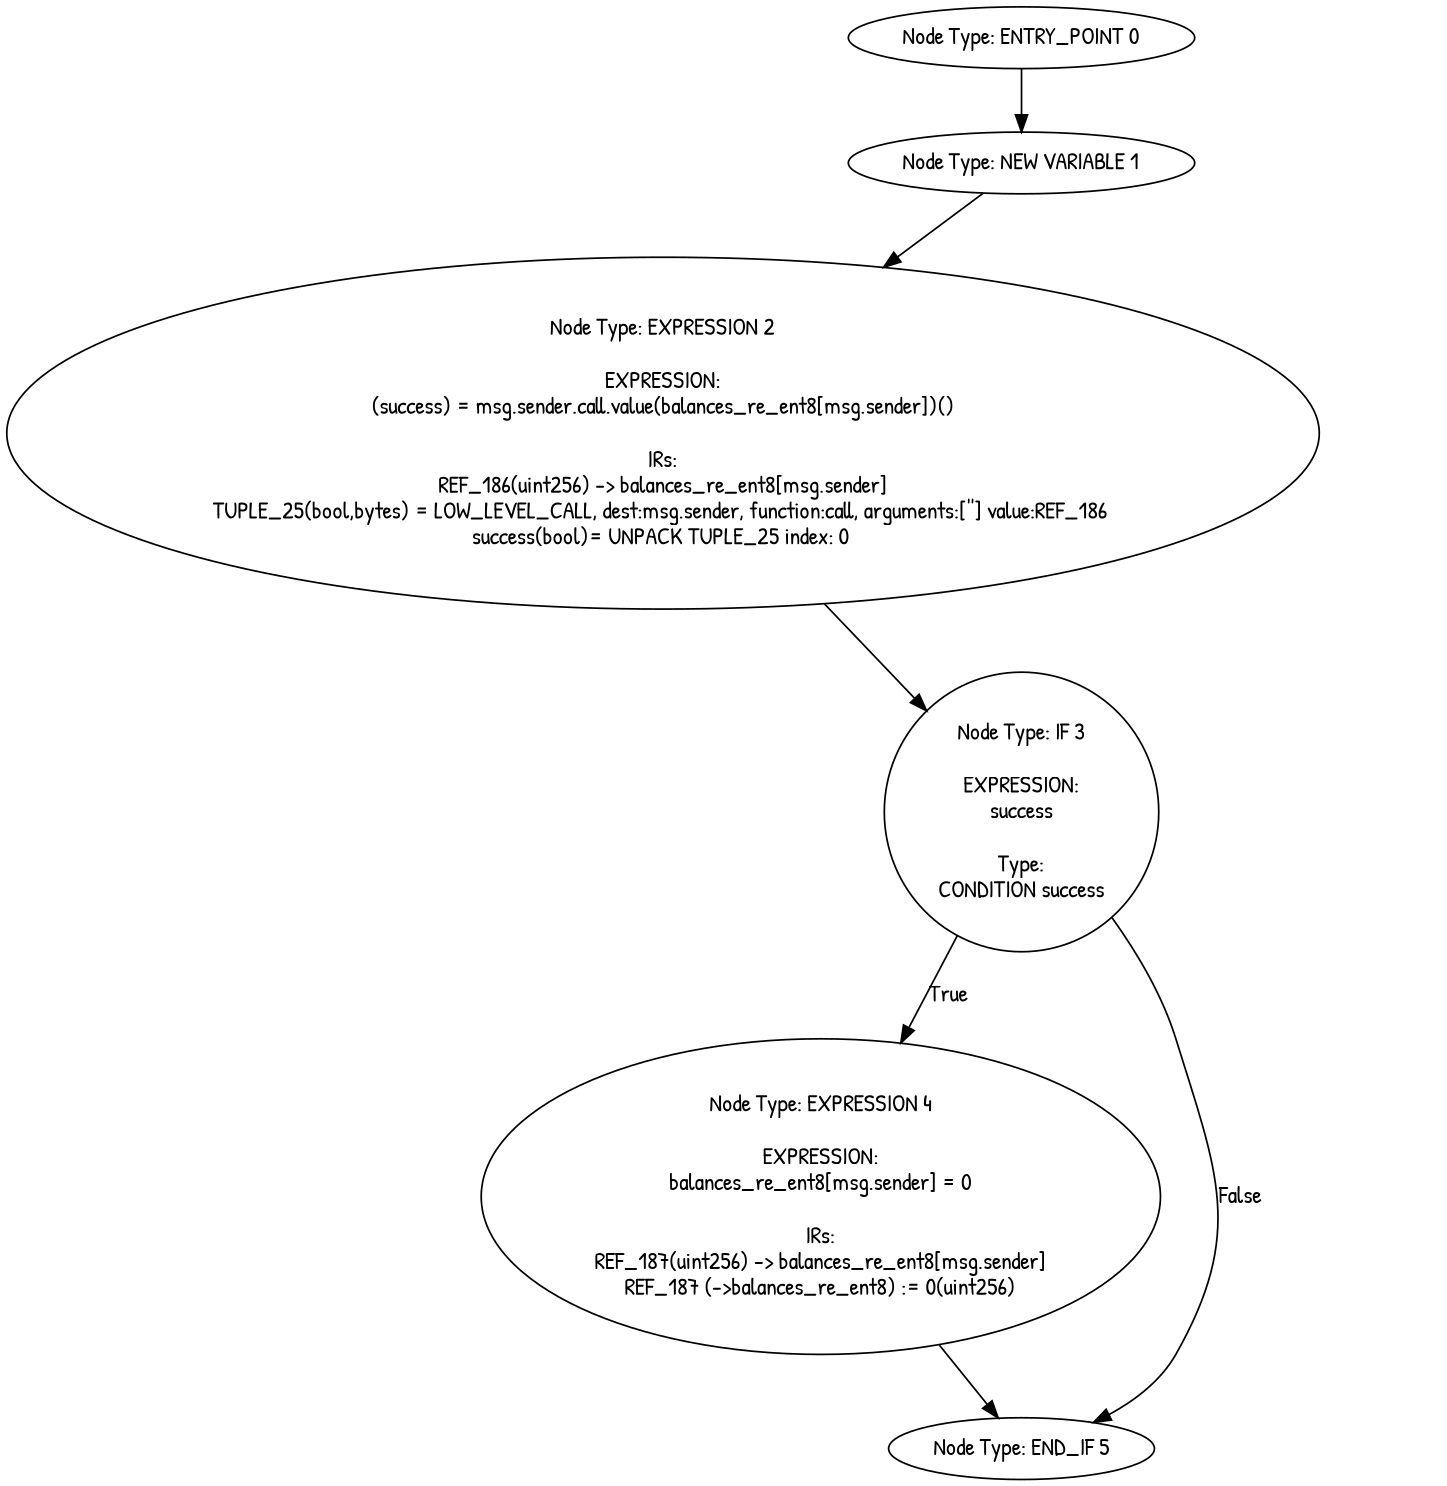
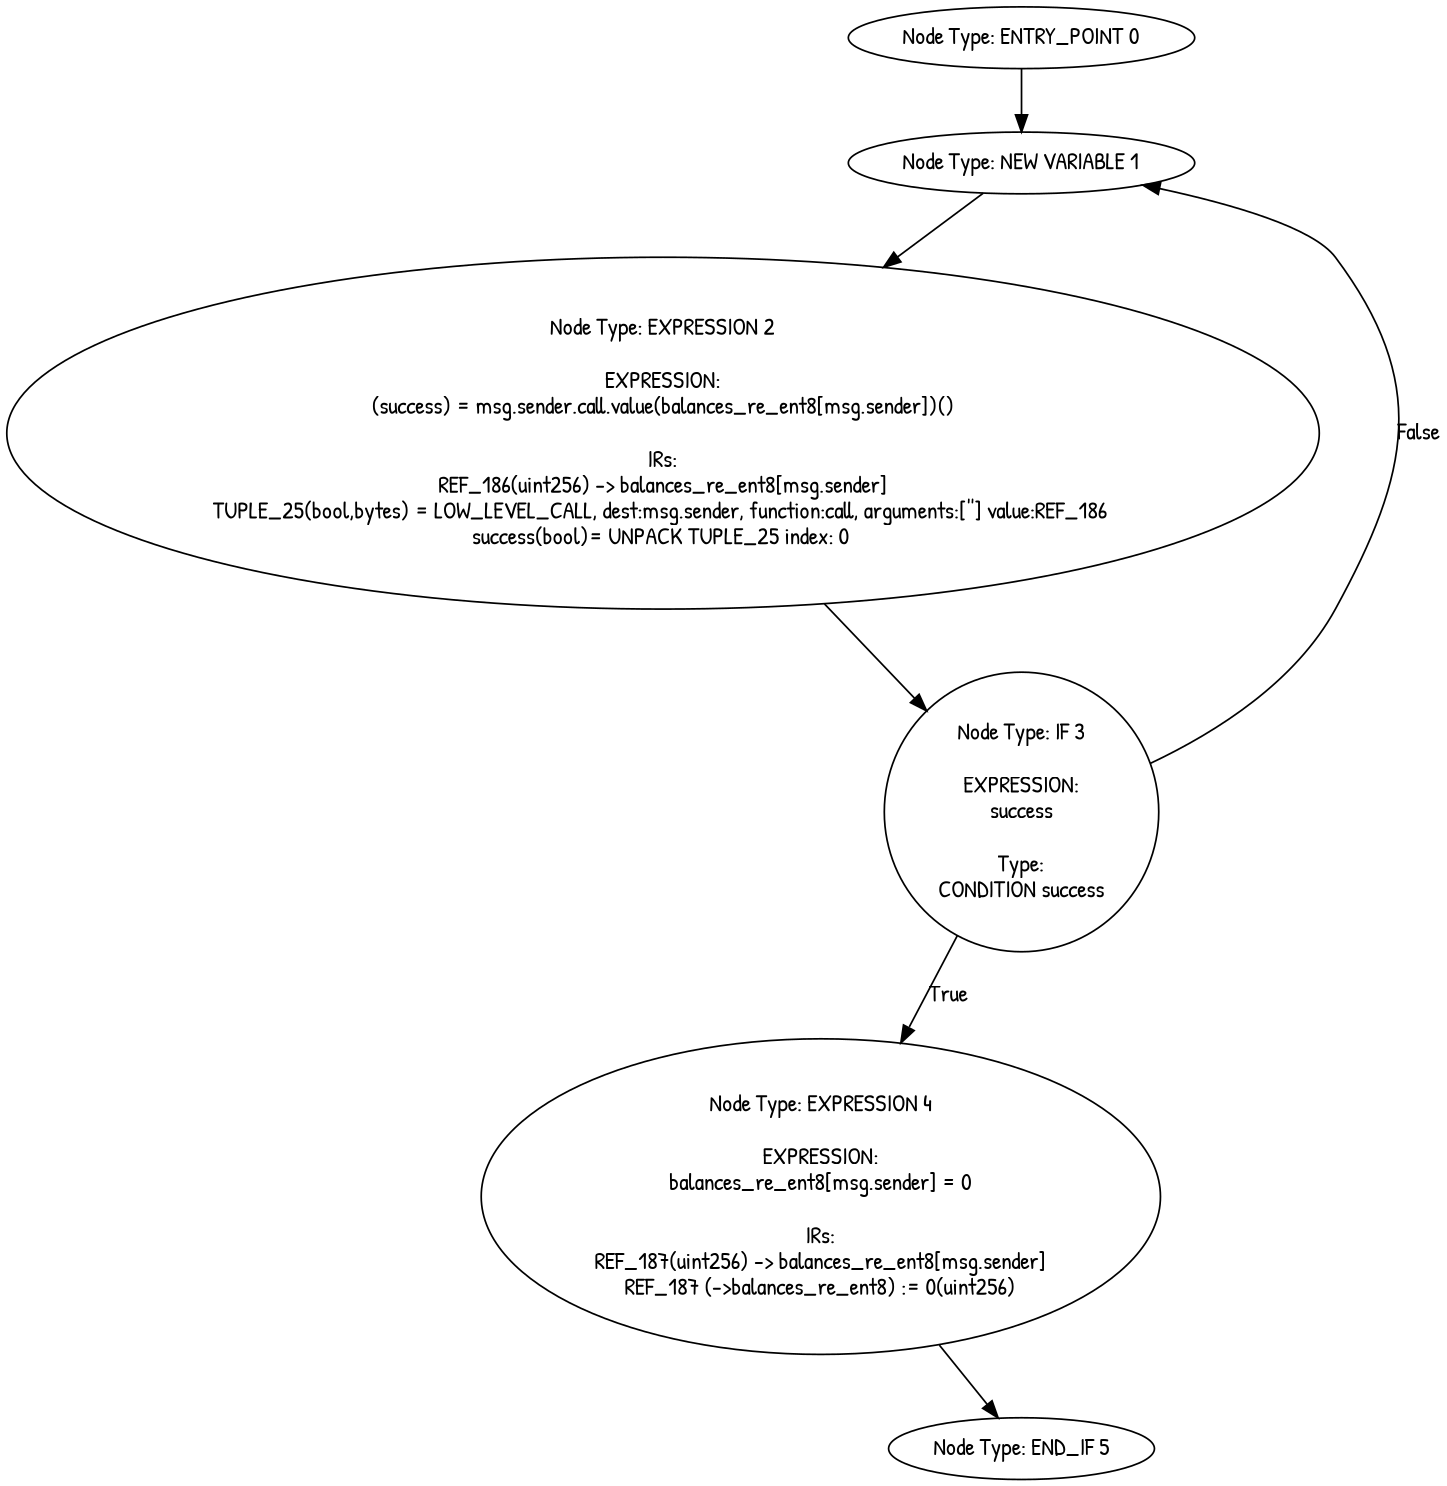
(1214, 1175) -> (1395, 459)
